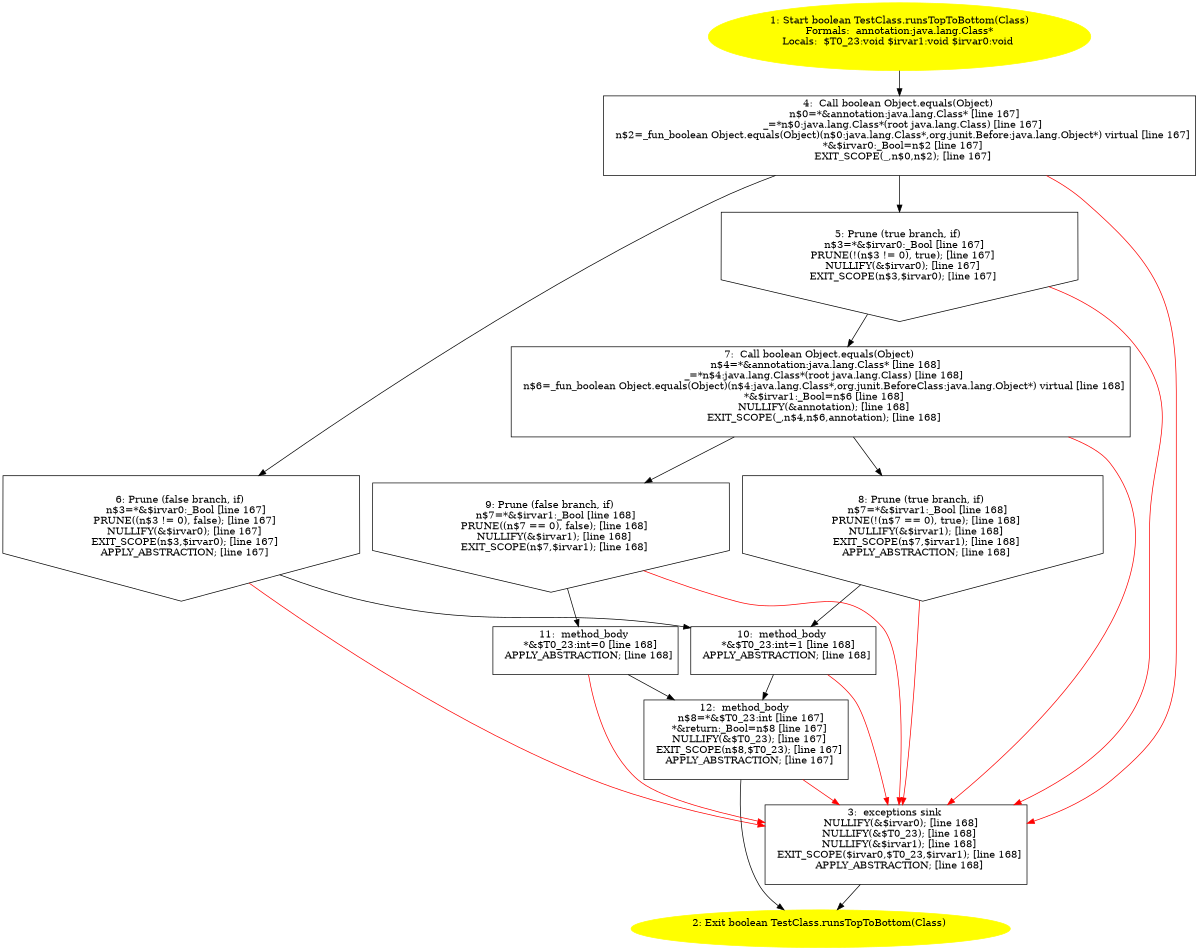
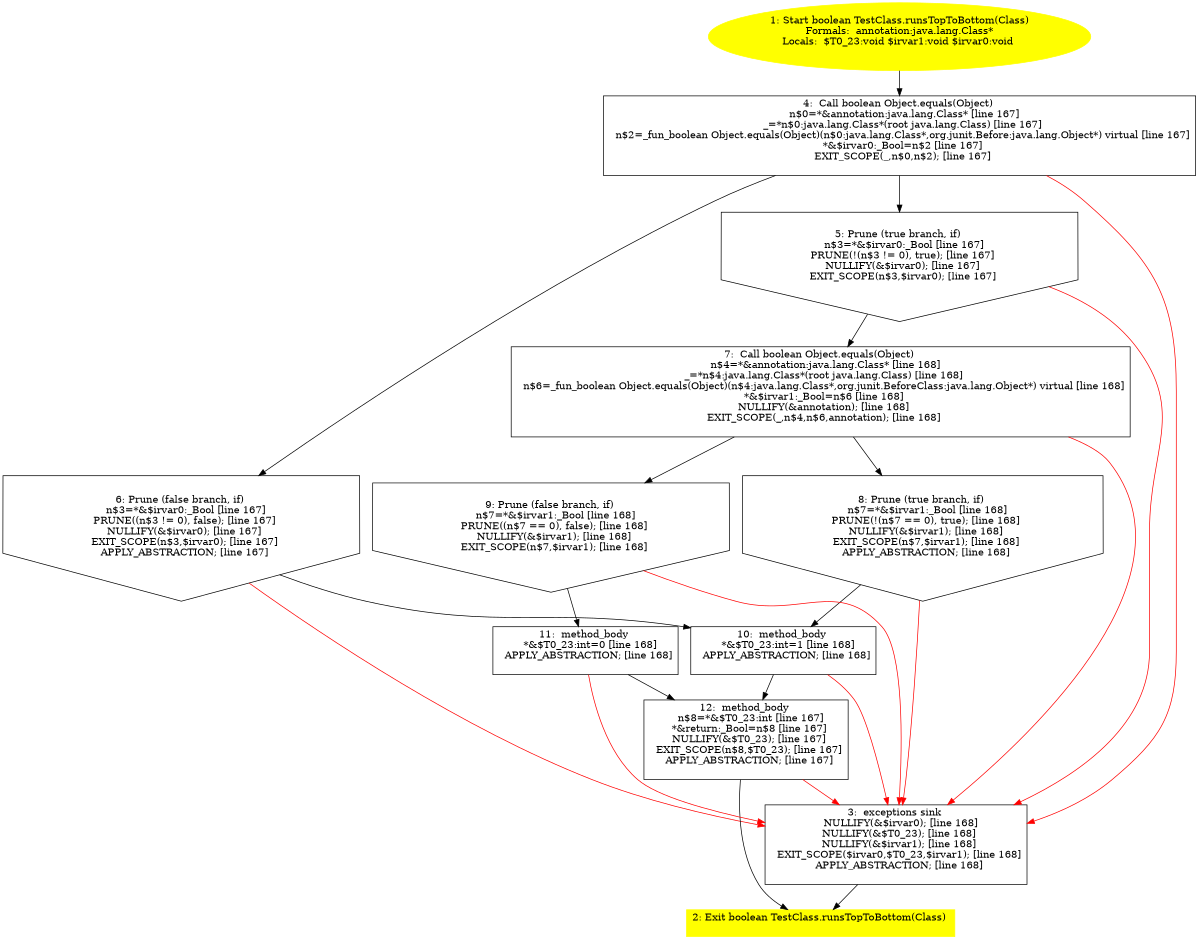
(821, 929) -> (821, 923)
